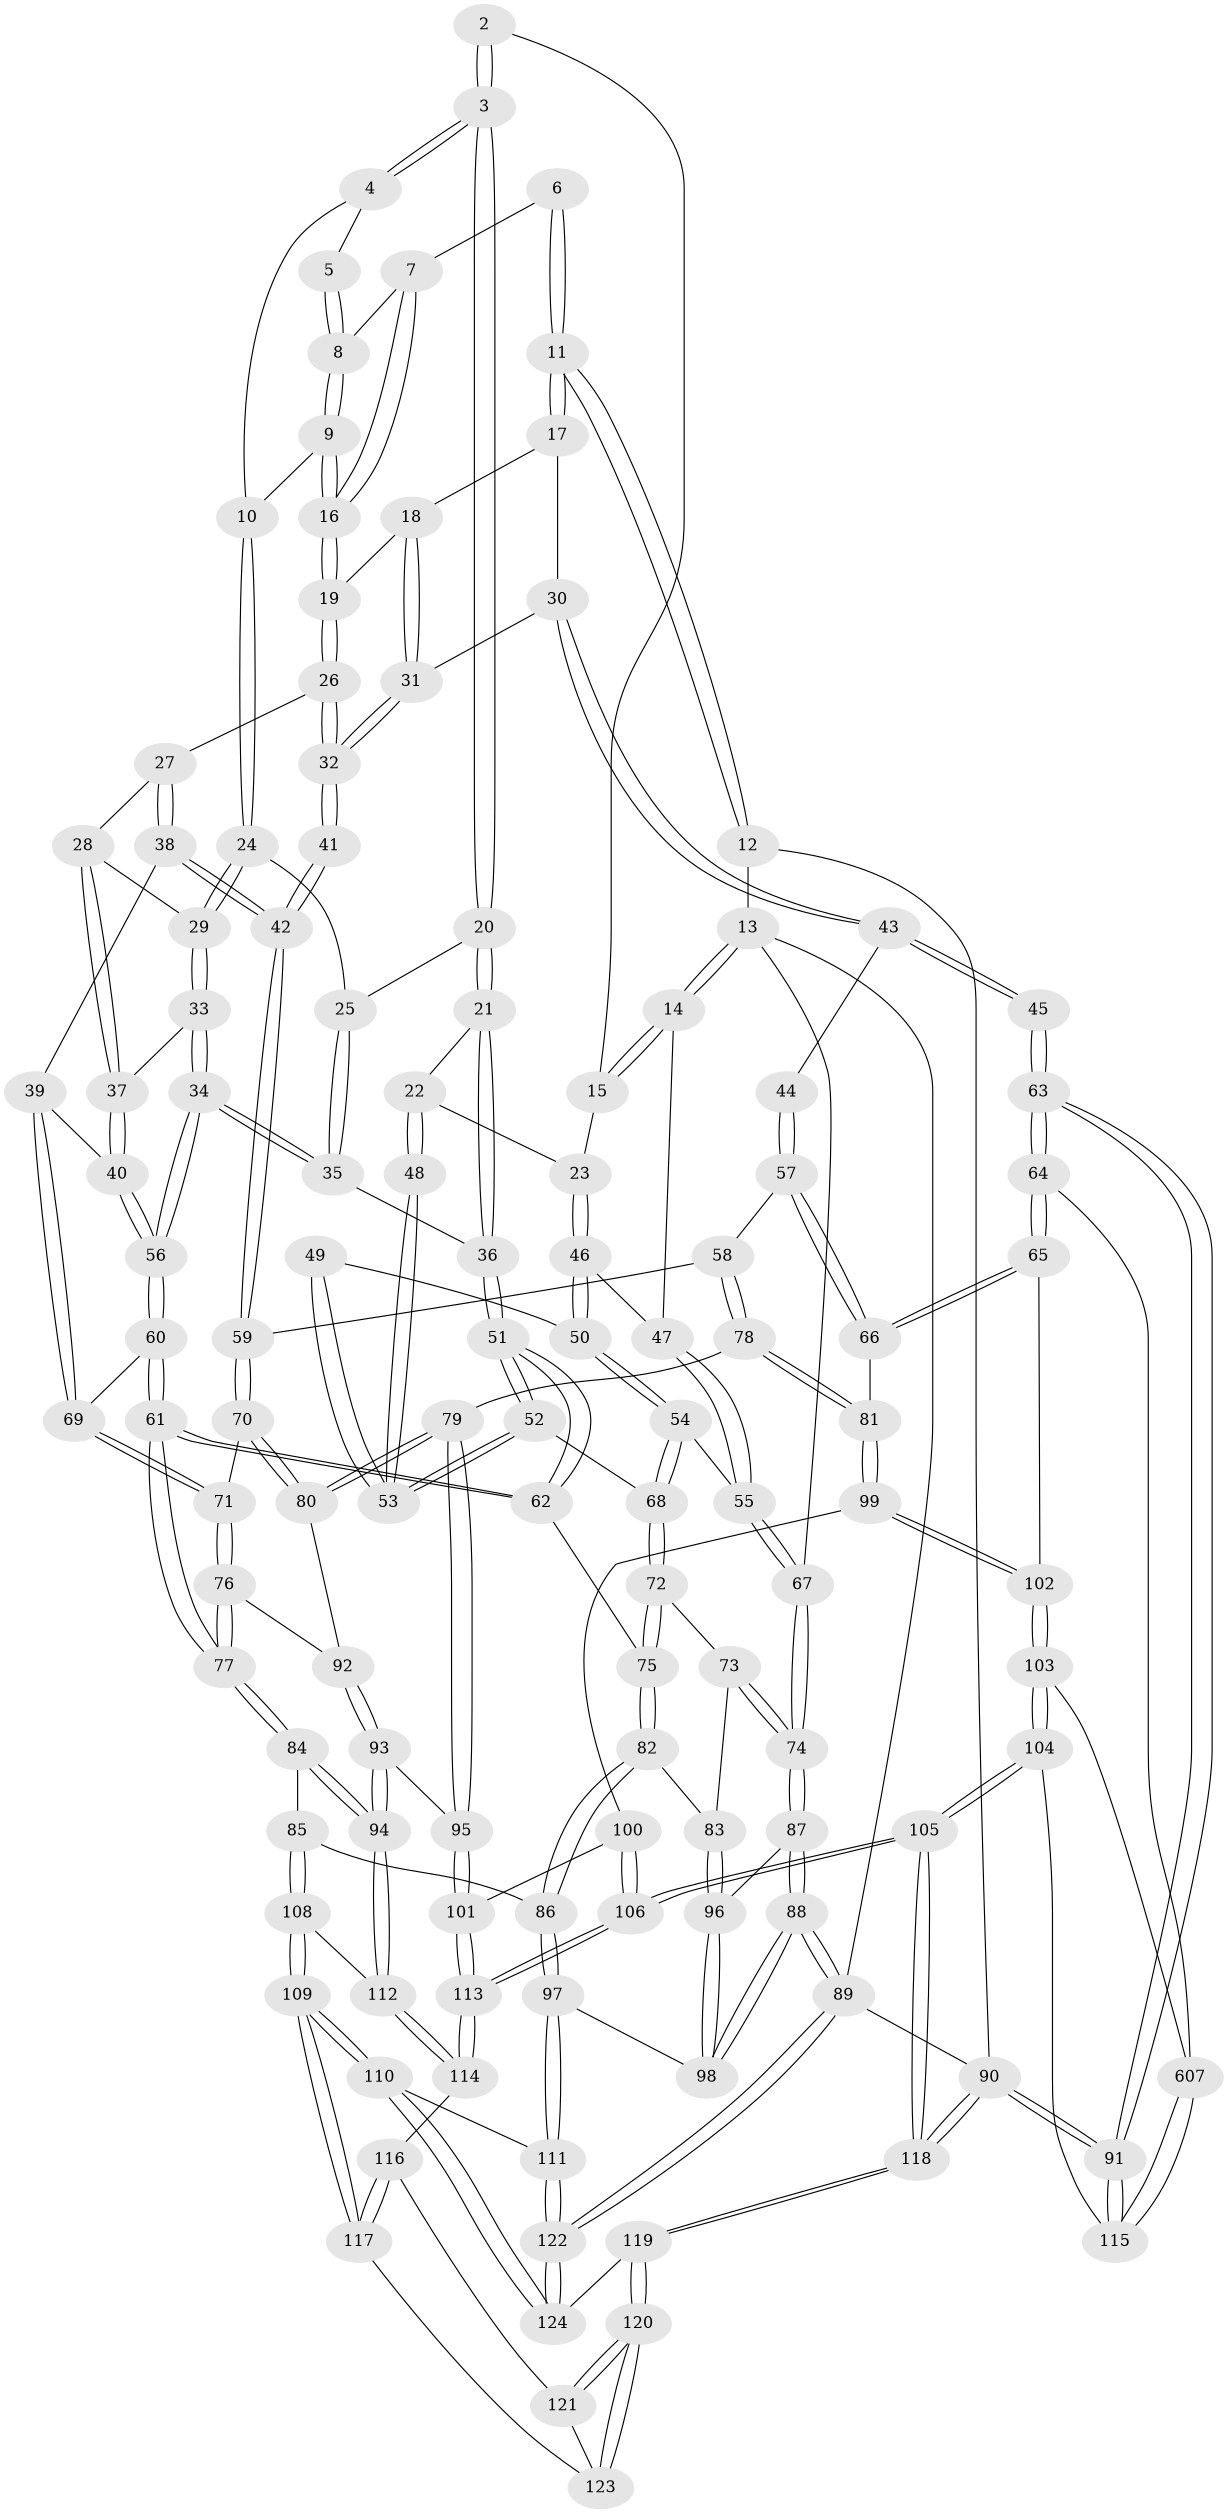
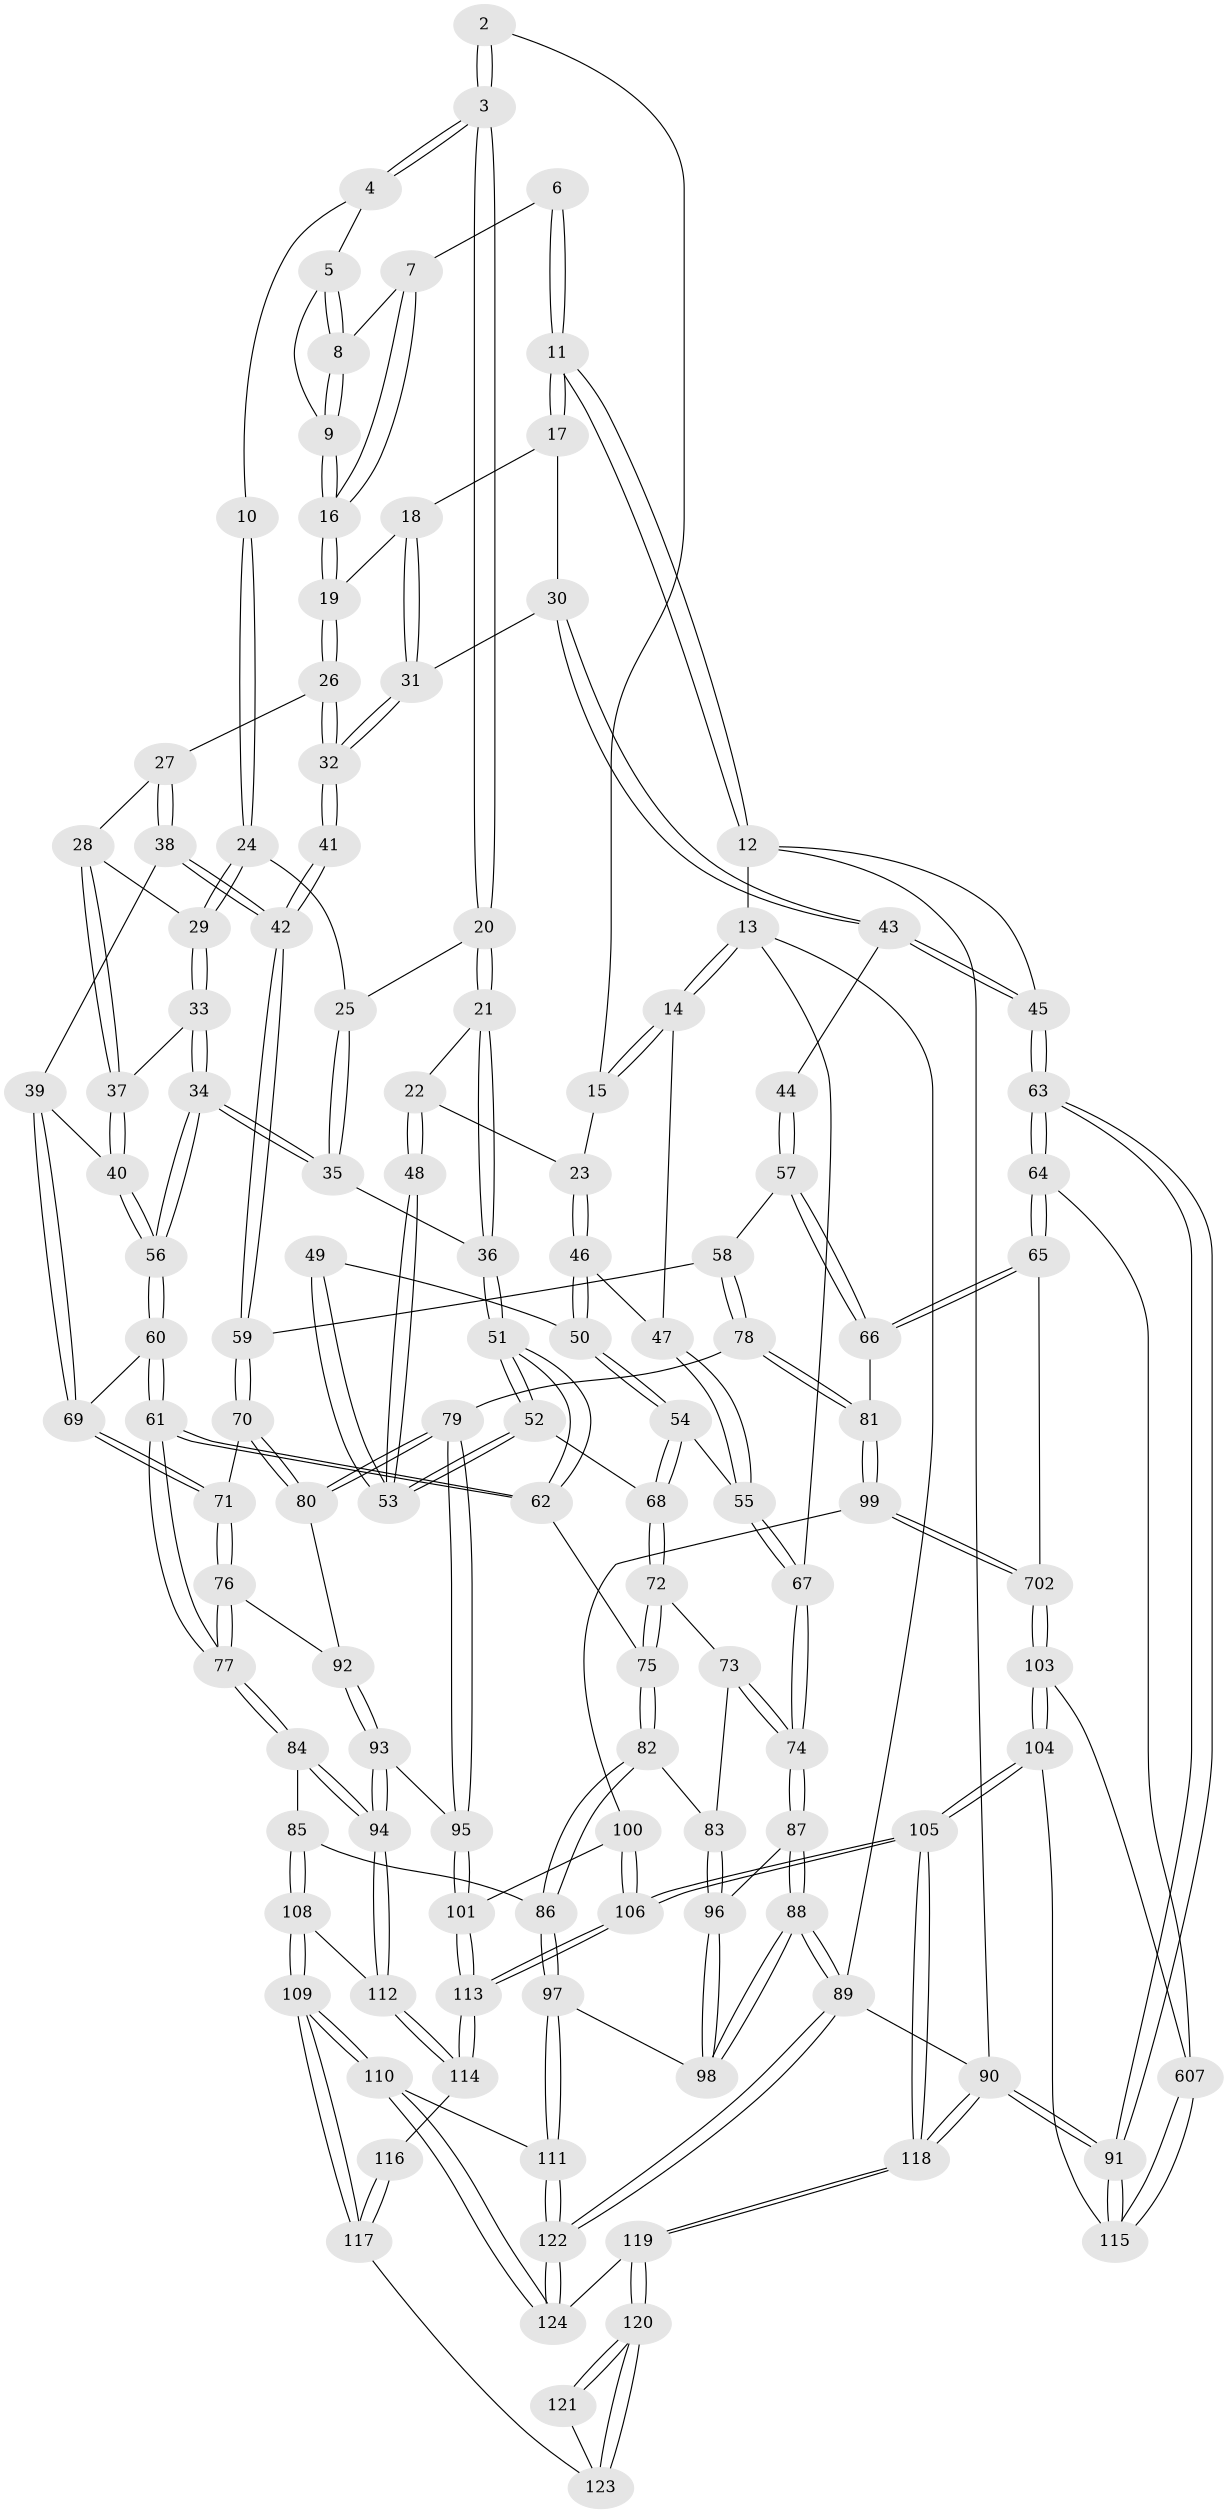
(289, 477) -> (294, 353)
none -> (935, 875)
(1040, 1585) -> (1040, 1585)
(469, 2287) -> none
